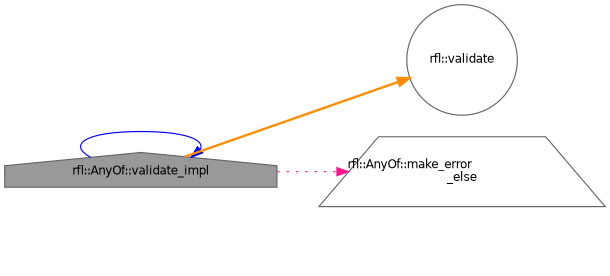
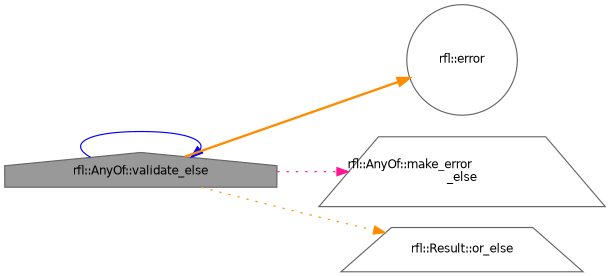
(462, 60) -> (462, 60)
(141, 172) -> (141, 172)
none -> (462, 250)
